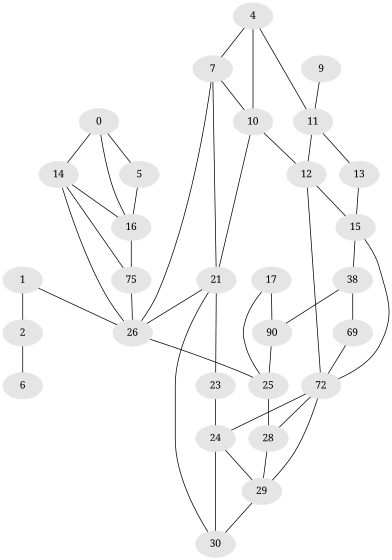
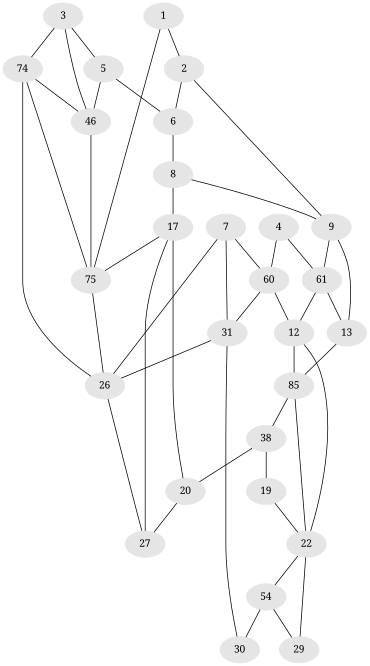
(233, 43) -> none
none -> (137, 94)
(99, 122) -> (63, 16)
(253, 122) -> (269, 280)
(313, 122) -> (322, 280)
none -> (258, 148)
(59, 175) -> (23, 69)
none -> (173, 175)
(131, 227) -> (91, 122)
(356, 227) -> (294, 386)
none -> (132, 254)
none -> (350, 279)
(216, 280) -> (227, 333)
(78, 307) -> (127, 148)
(272, 333) -> (186, 491)
(353, 333) -> (266, 491)
(216, 386) -> none
(268, 386) -> (145, 544)
(321, 386) -> (307, 544)
(216, 439) -> (266, 597)
(268, 439) -> none
(239, 518) -> none
